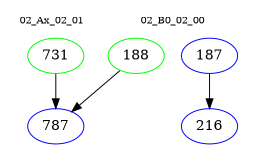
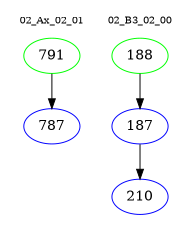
(173, 21) -> (140, 21)
(56, 56) -> (52, 56)
(107, 82) -> (140, 86)
(210, 126) -> (140, 197)
